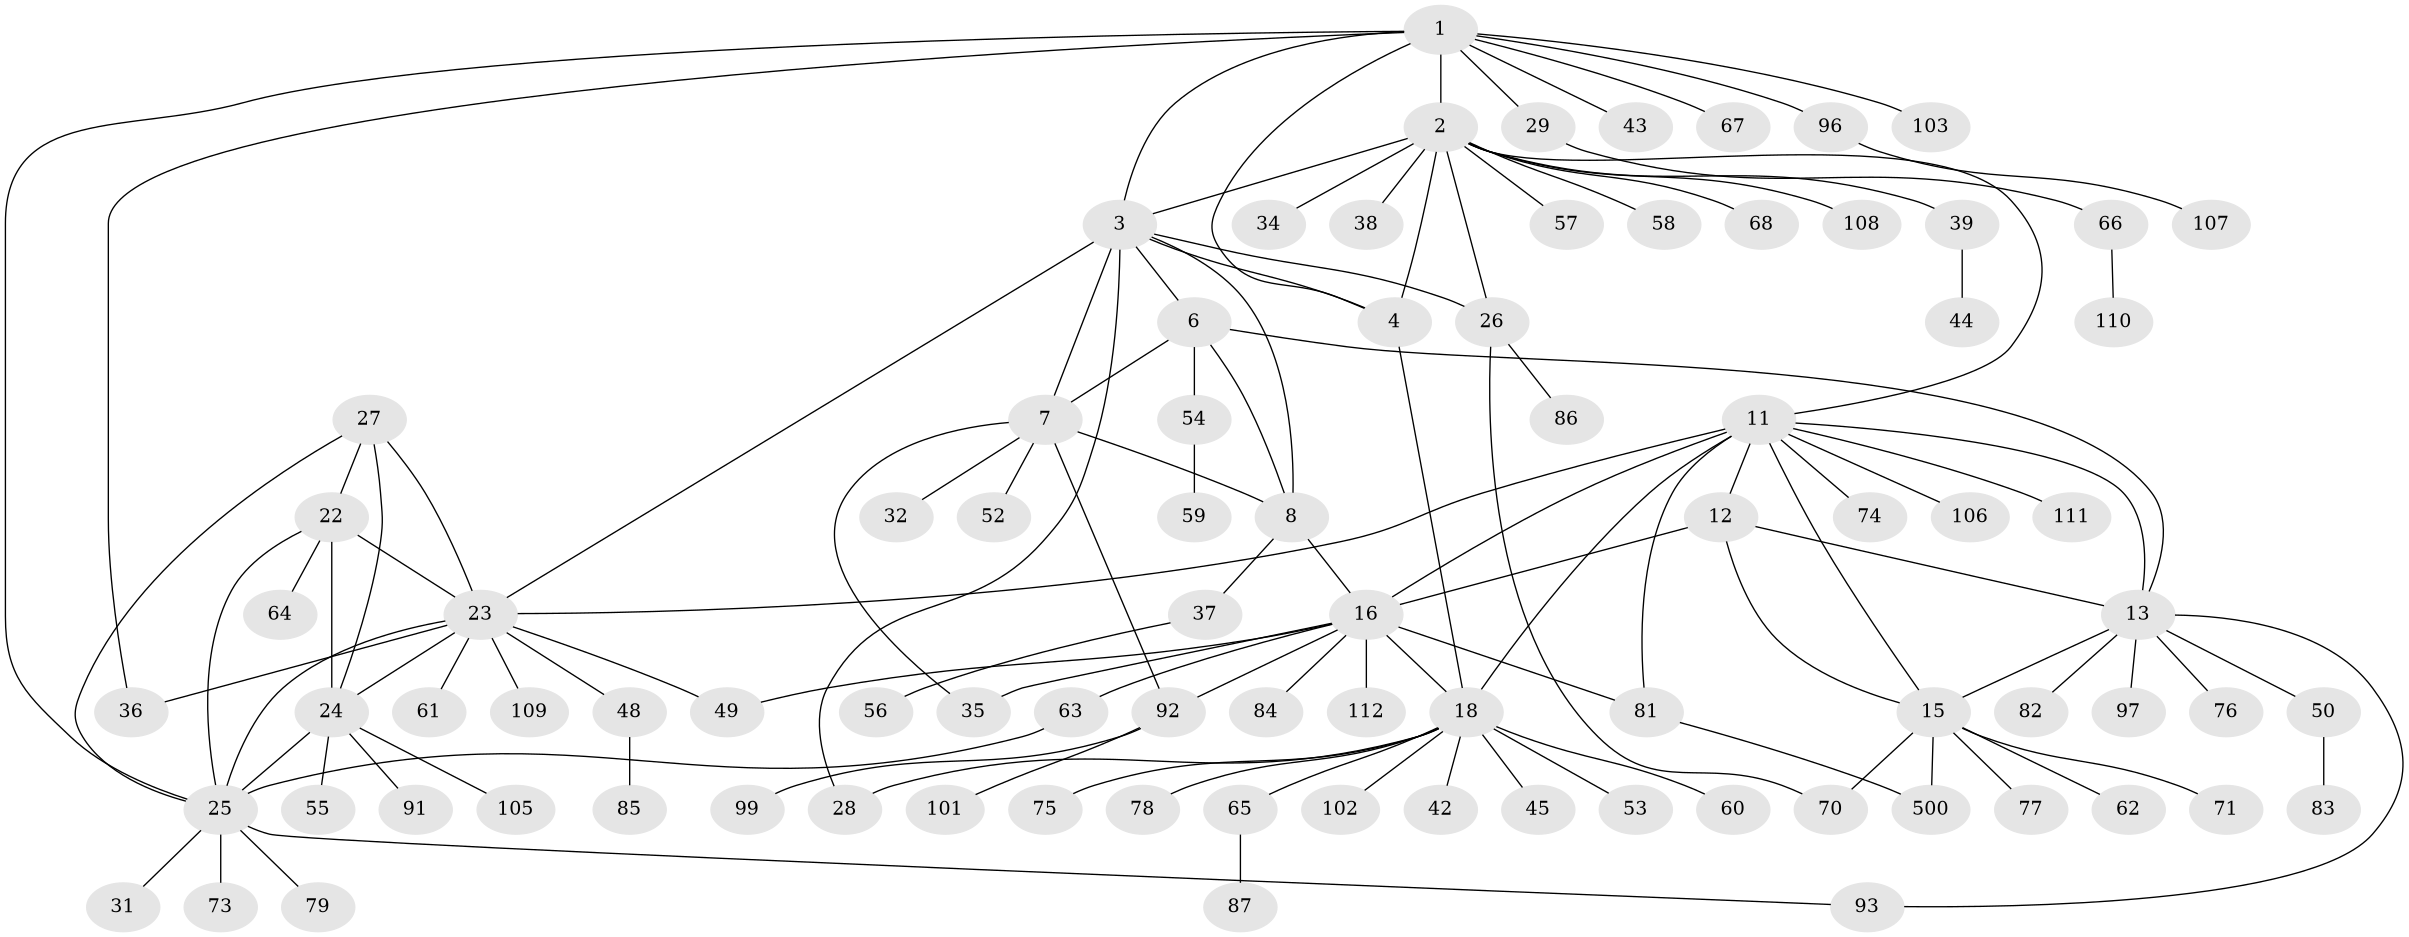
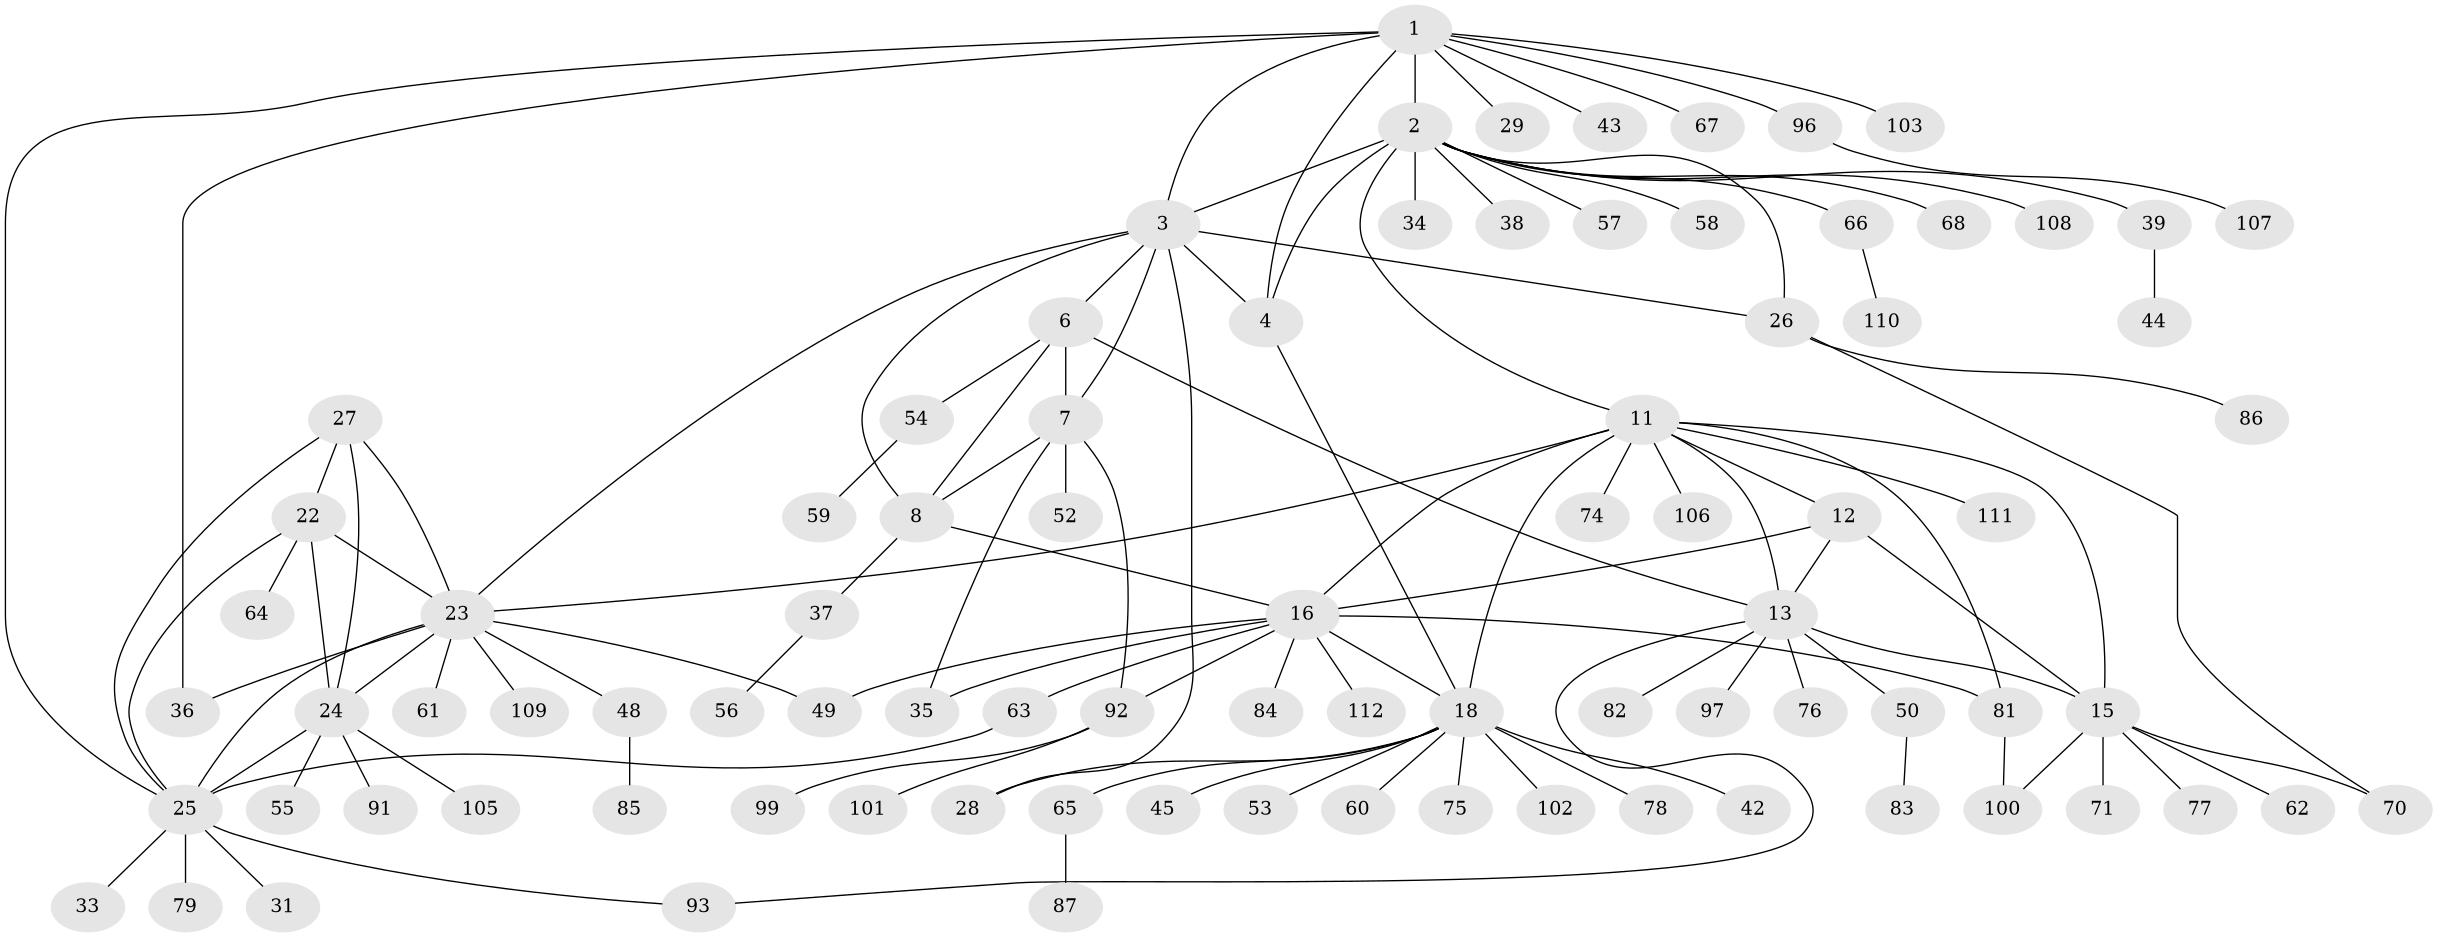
(1863, 177) -> (1635, 177)
(896, 517) -> none
(1931, 810) -> (2003, 810)
(221, 907) -> (88, 907)
